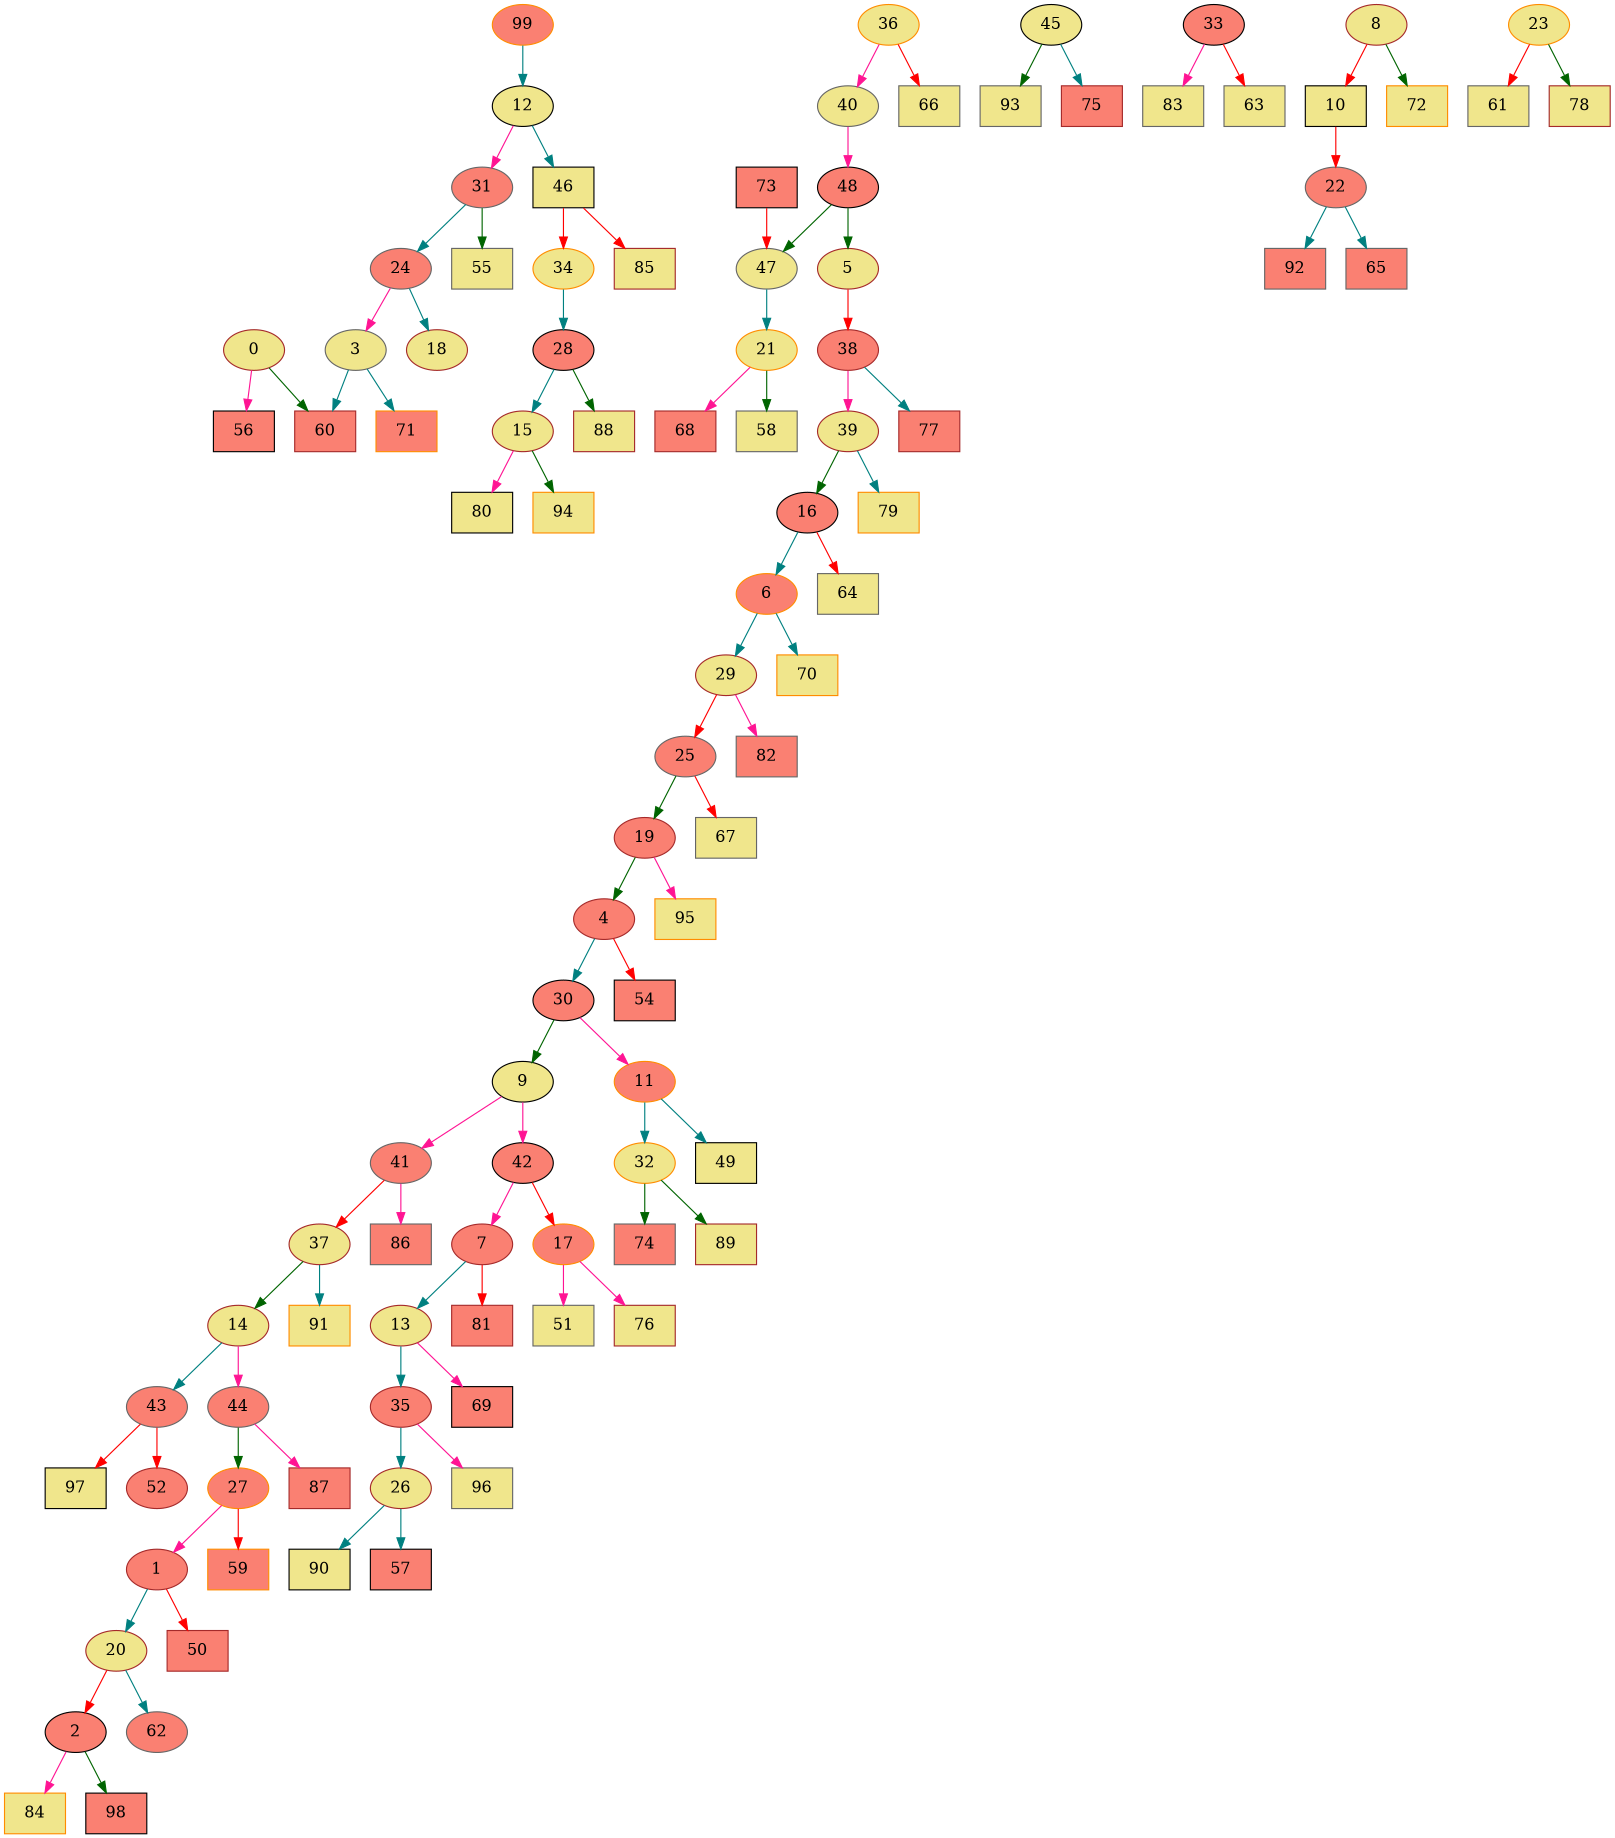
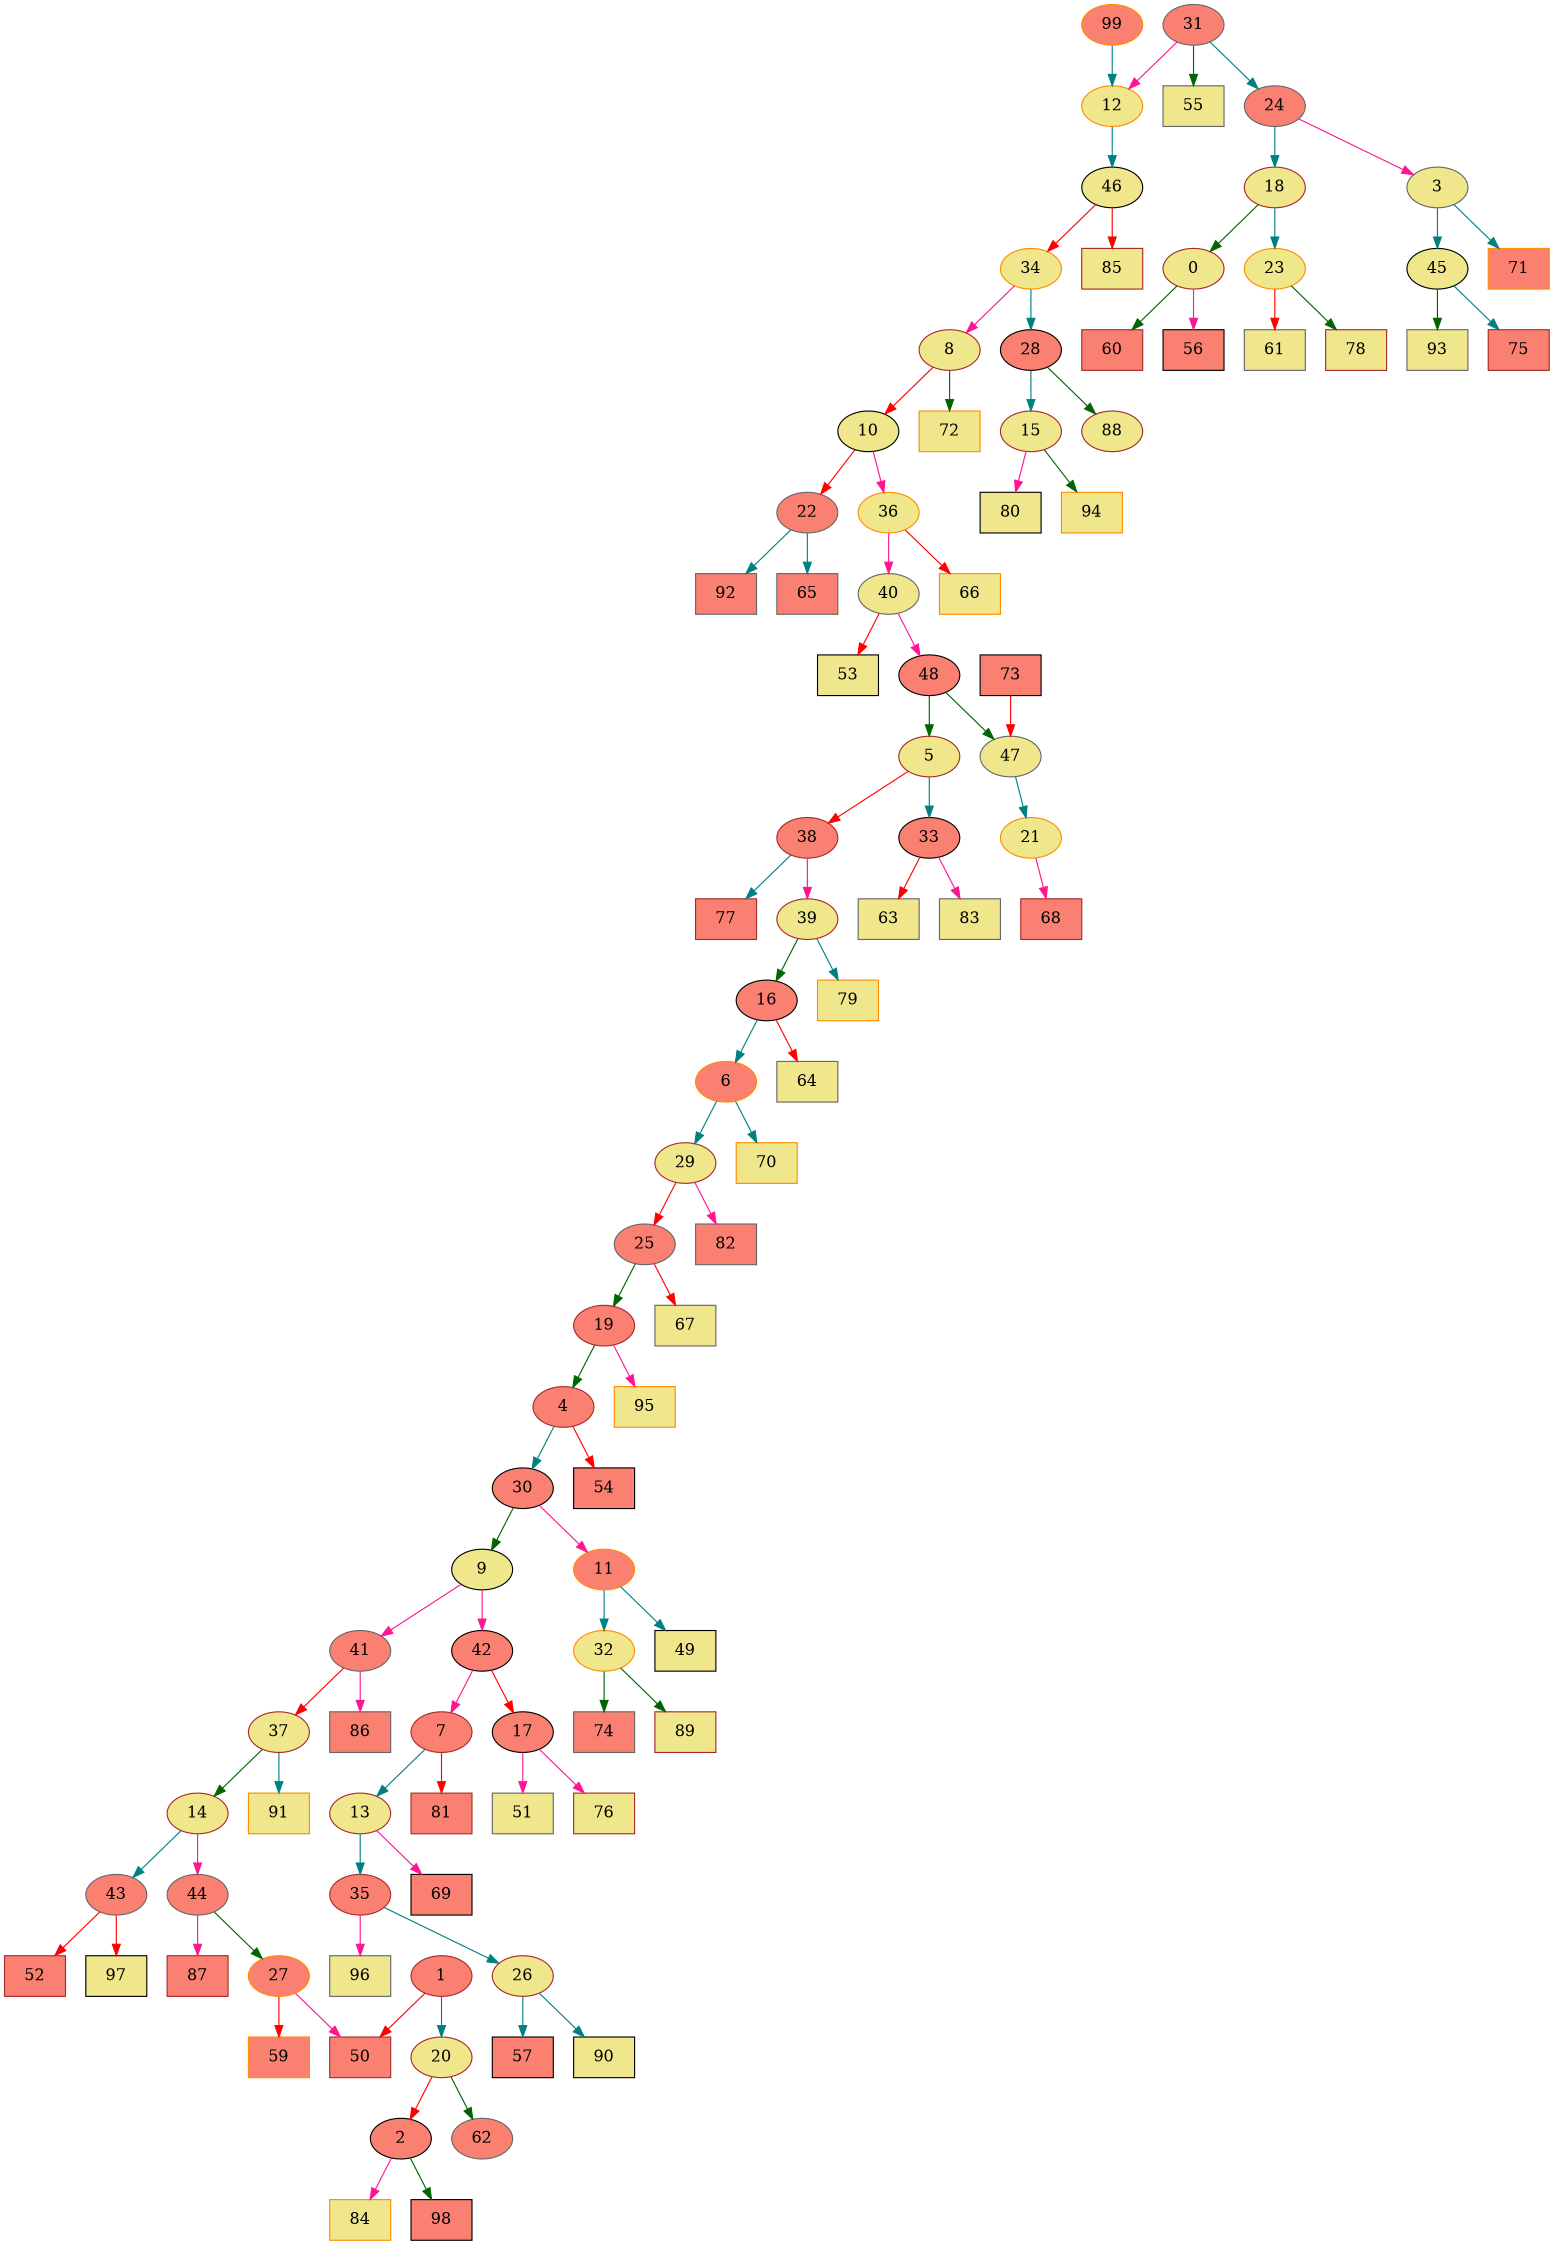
(523, 106) -> (1112, 106)
(929, 106) -> (970, 594)
(1336, 106) -> (868, 431)
(505, 142) -> (1157, 61)
(563, 187) -> (1112, 187)
none -> (1275, 223)
none -> (1238, 224)
none -> (994, 305)
(343, 385) -> (1437, 223)
(604, 431) -> (1112, 431)
(767, 431) -> none
none -> (877, 466)
none -> (848, 675)
none -> (929, 792)
(563, 1244) -> (523, 1732)
(157, 1488) -> (35, 1976)
(202, 1525) -> (314, 2011)
(134, 1686) -> (459, 2093)
